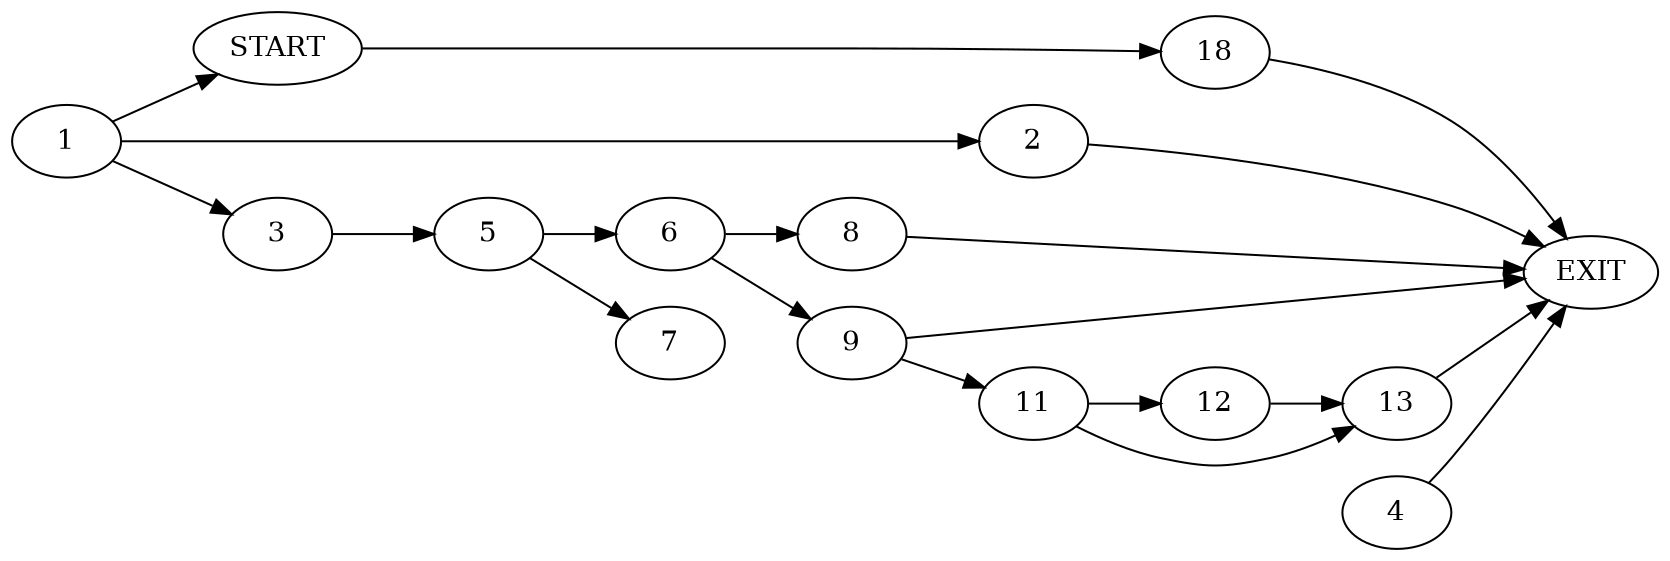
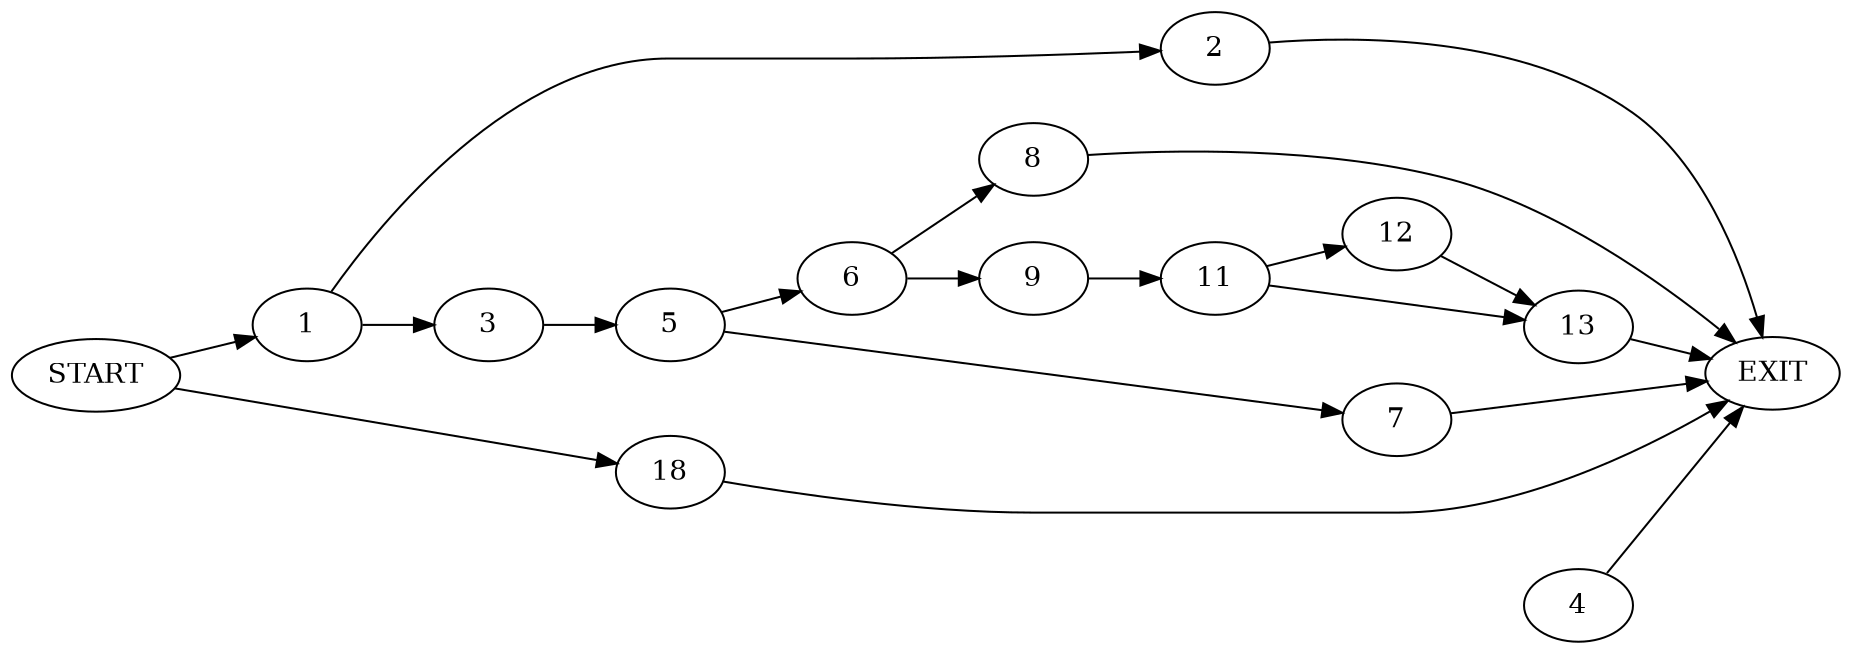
(156, 102) -> (203, 350)
(1205, 309) -> (1568, 399)
